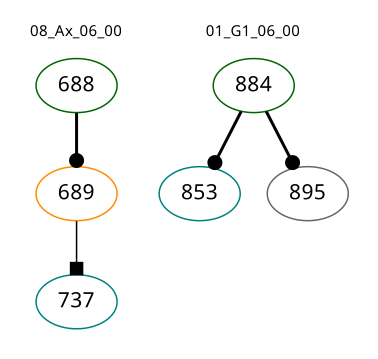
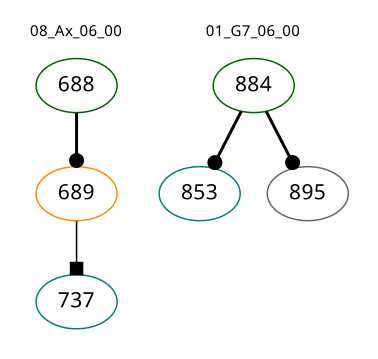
(254, 32) -> (254, 32)
